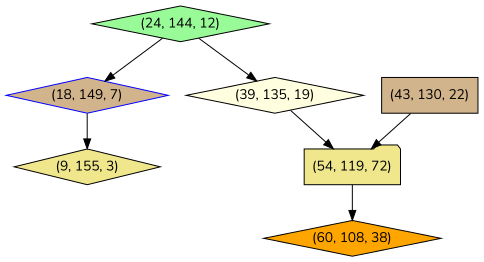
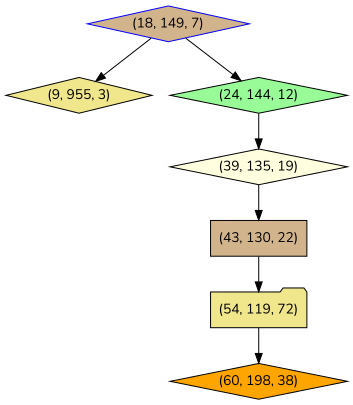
(138, 57) -> (209, 56)
(308, 126) -> (259, 198)
(87, 167) -> (79, 95)
(352, 238) -> (259, 381)
